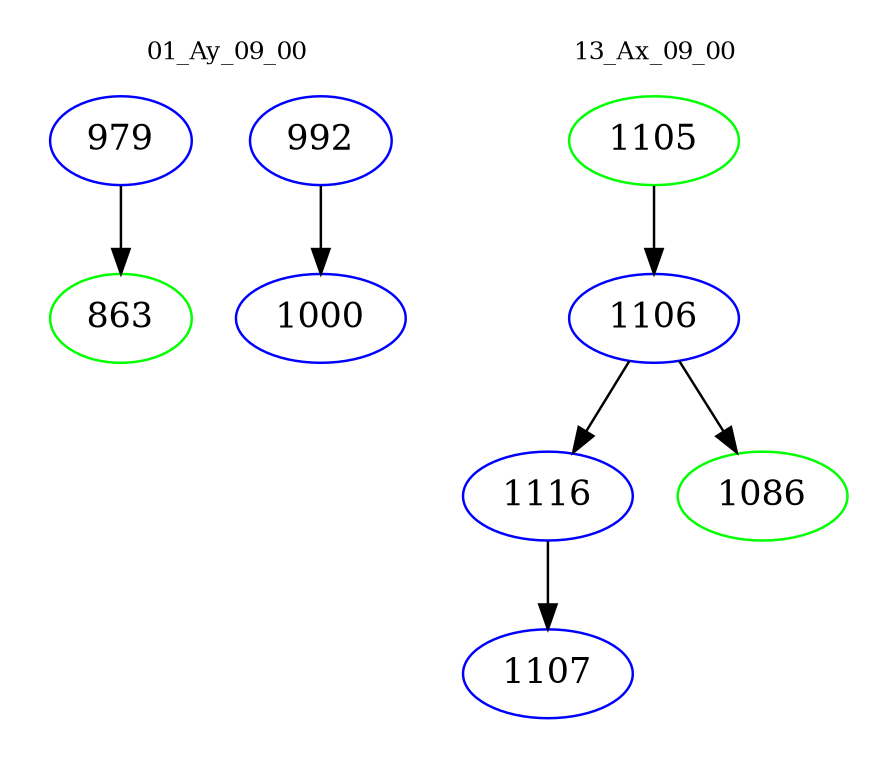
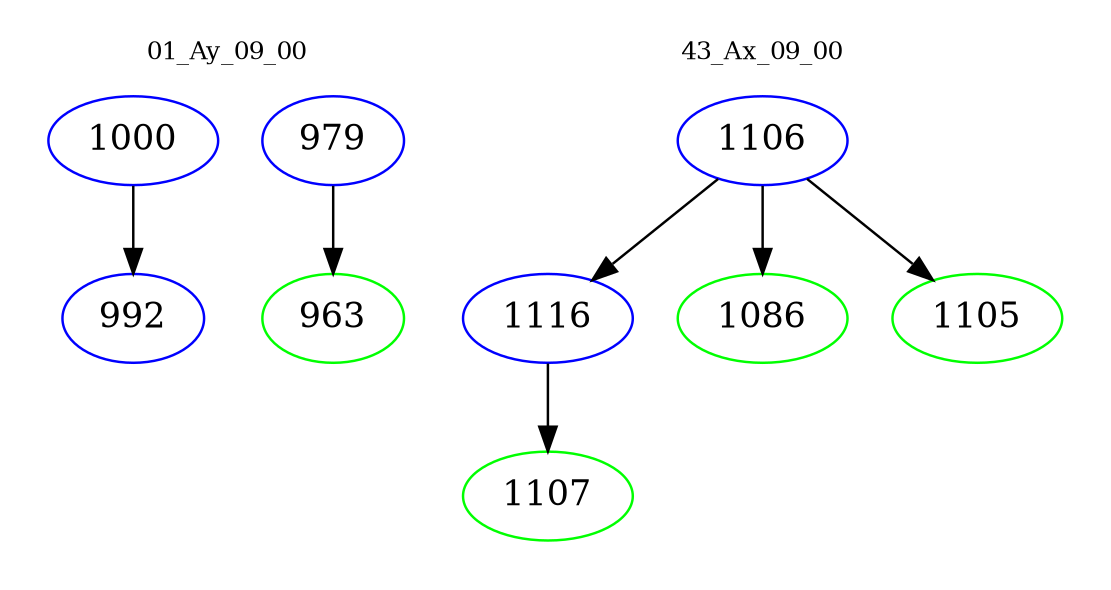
(655, 53) -> (763, 53)
(321, 217) -> (133, 217)
(654, 217) -> (860, 221)
(121, 318) -> (333, 318)
(548, 674) -> (548, 496)
